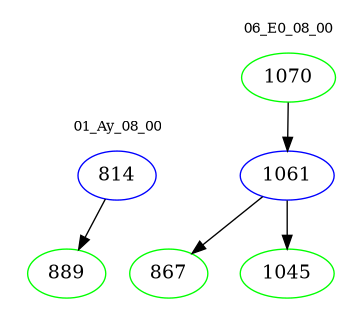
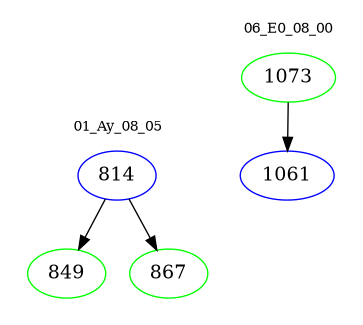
(289, 78) -> (289, 78)
(118, 127) -> (118, 127)
(239, 216) -> (140, 218)
(67, 274) -> (67, 274)
(287, 274) -> none
